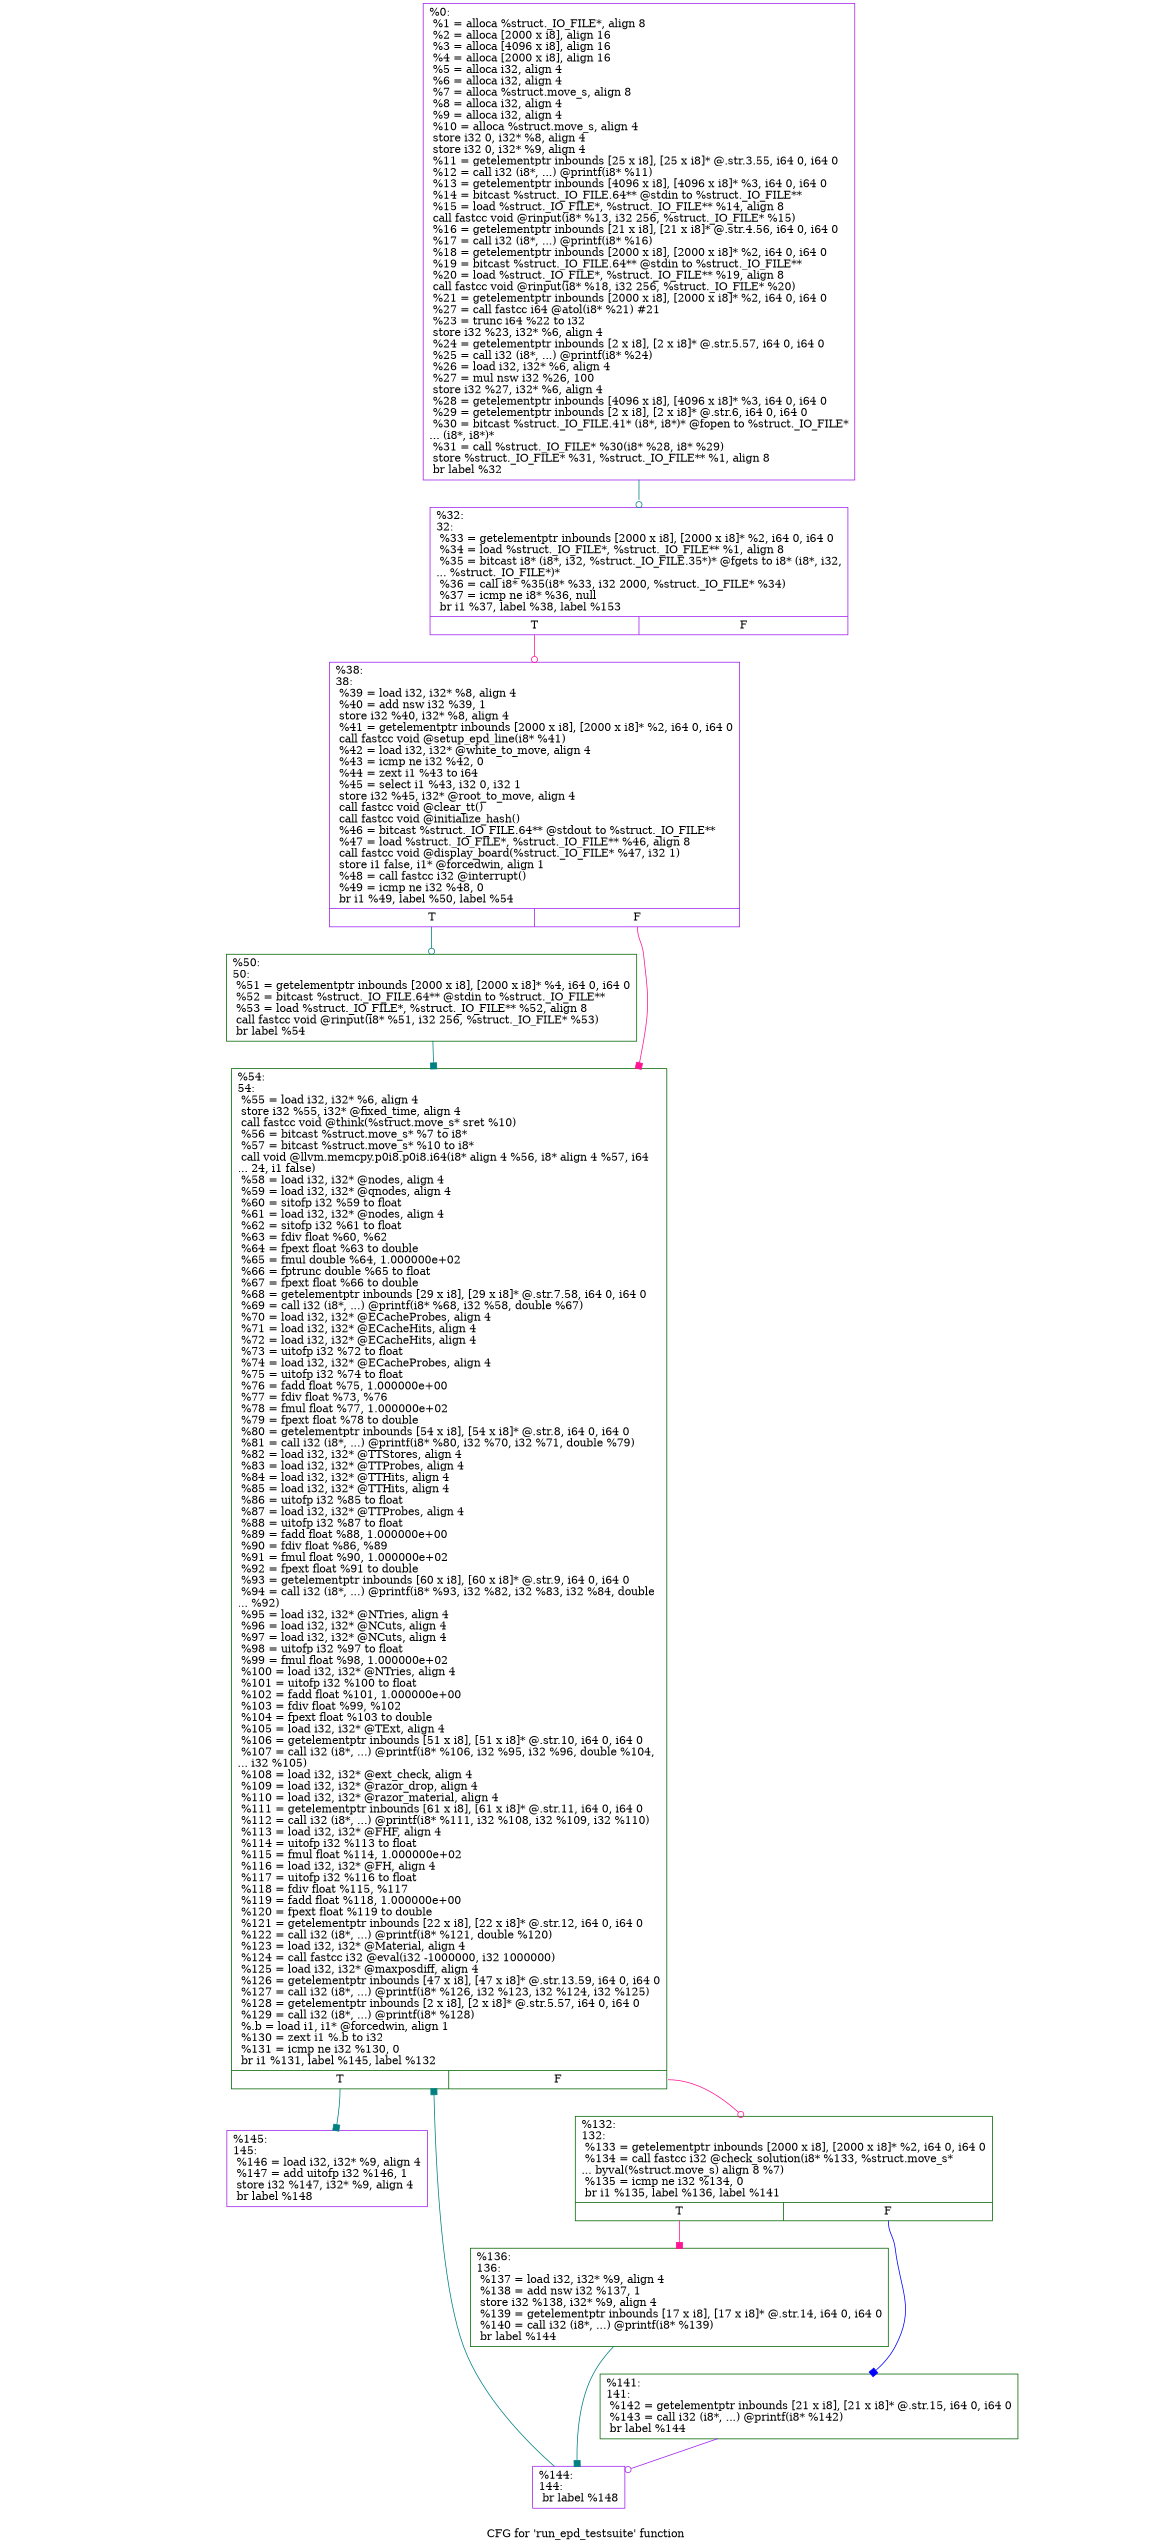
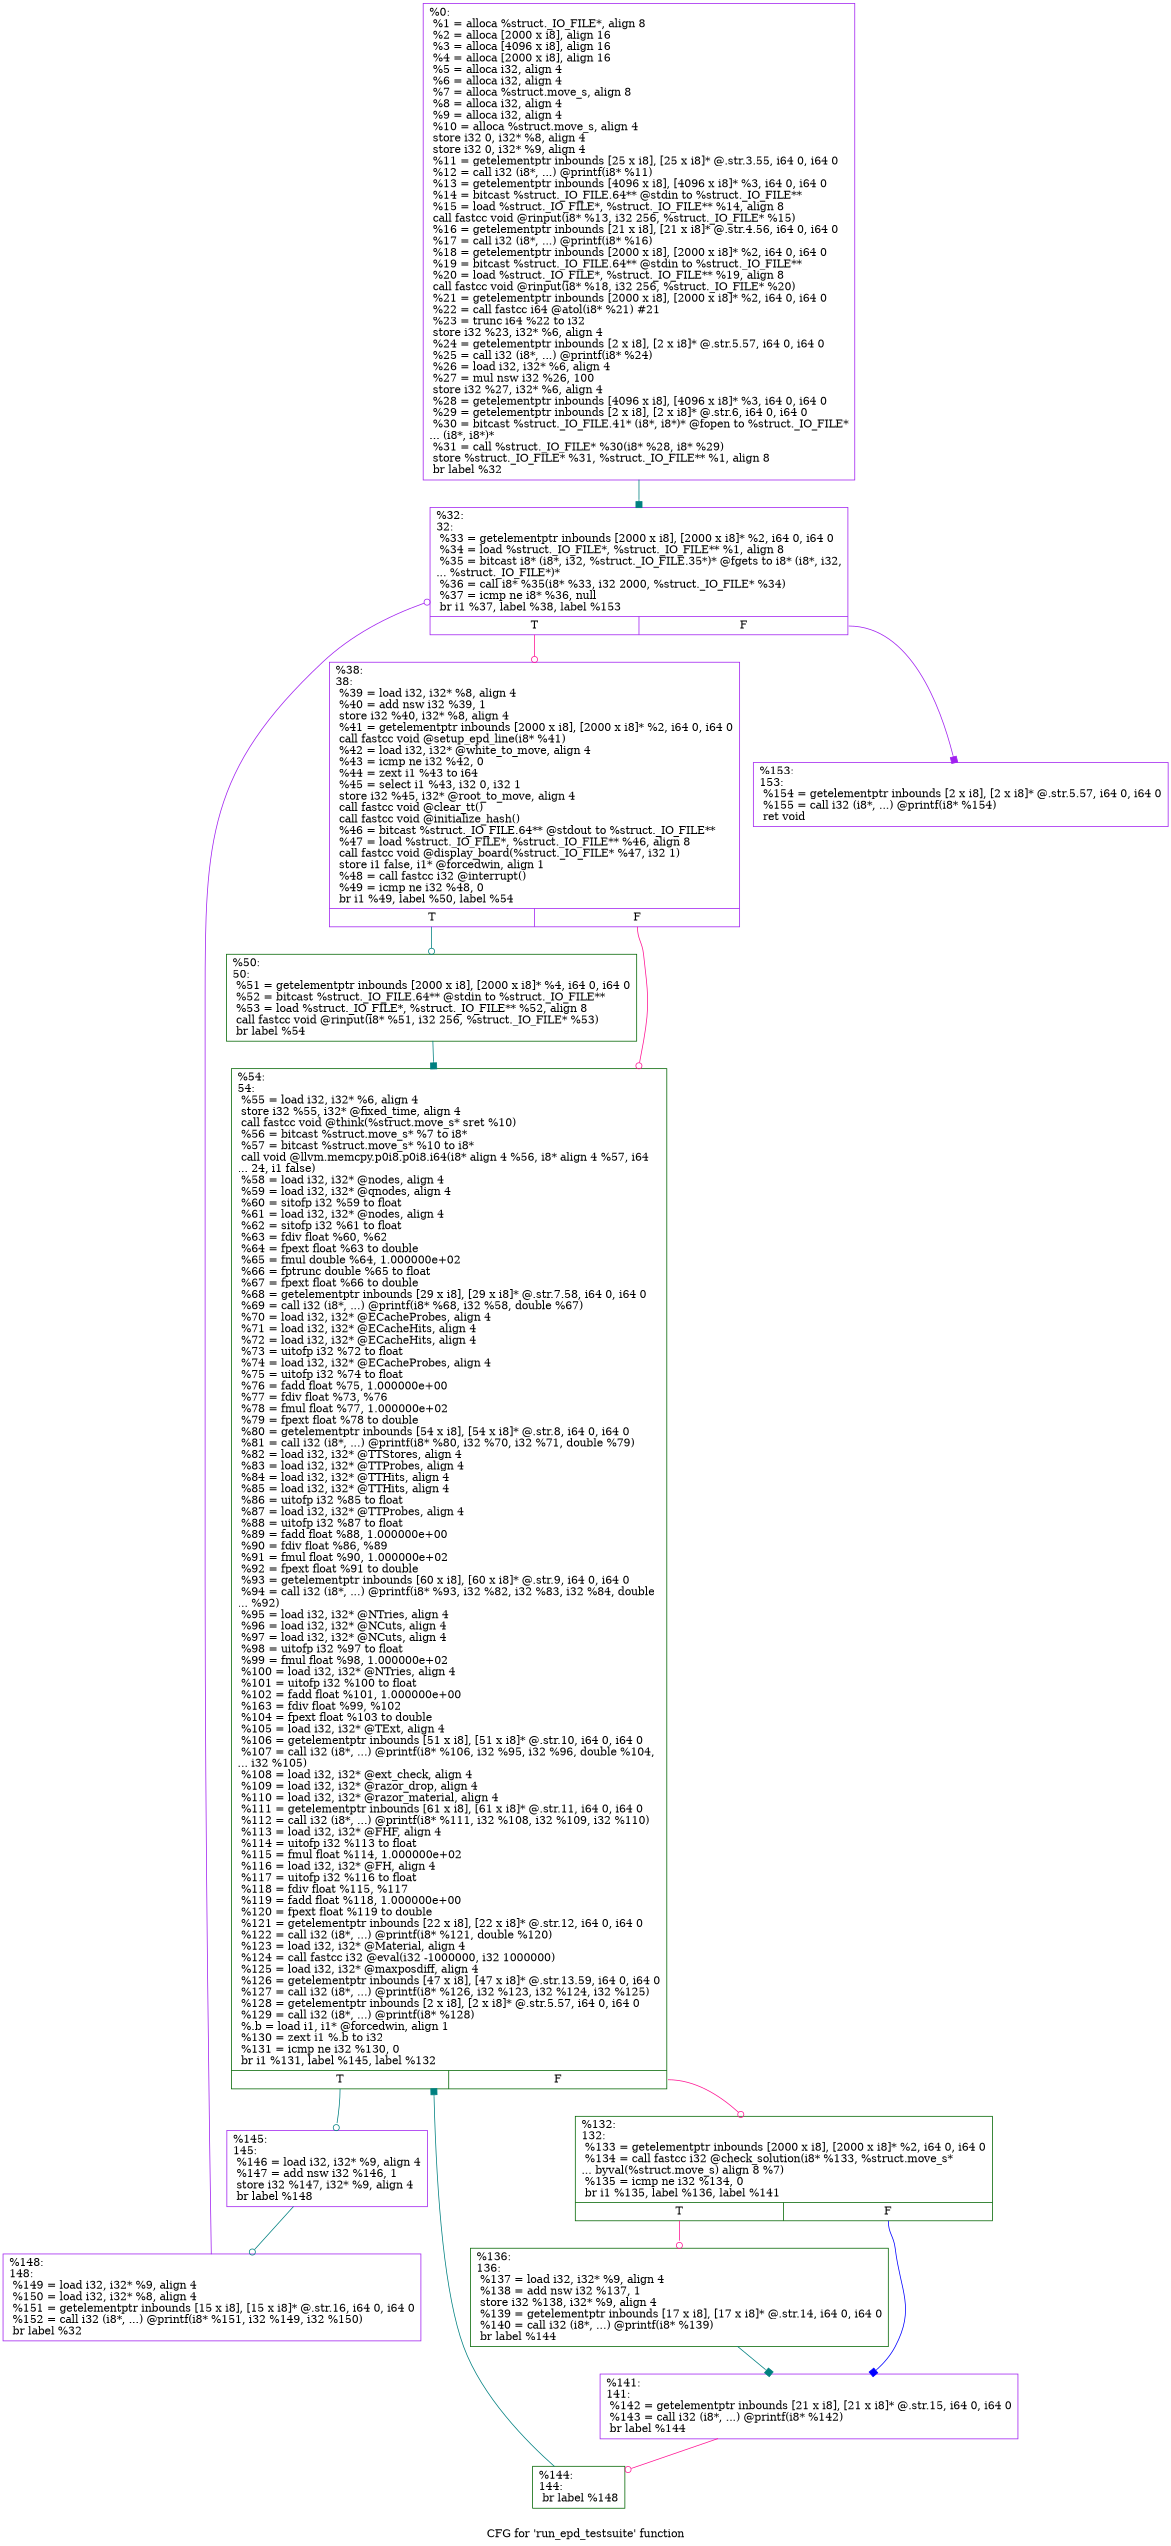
(545, 310) -> (545, 310)
(639, 490) -> (639, 490)
none -> (961, 795)
(647, 995) -> (647, 995)
(319, 1706) -> (319, 1706)
(339, 2106) -> (339, 2106)
(320, 2174) -> (315, 2174)
(679, 2231) -> (679, 2231)
none -> (212, 2297)
(584, 2399) -> (751, 2358)
(809, 2406) -> (809, 2406)
(675, 2453) -> (675, 2453)
(579, 2487) -> (579, 2487)
